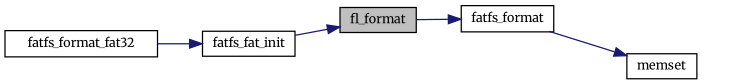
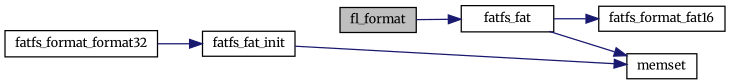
(508, 19) -> (508, 19)
none -> (662, 19)
(311, 32) -> (455, 55)
(81, 44) -> (81, 44)
